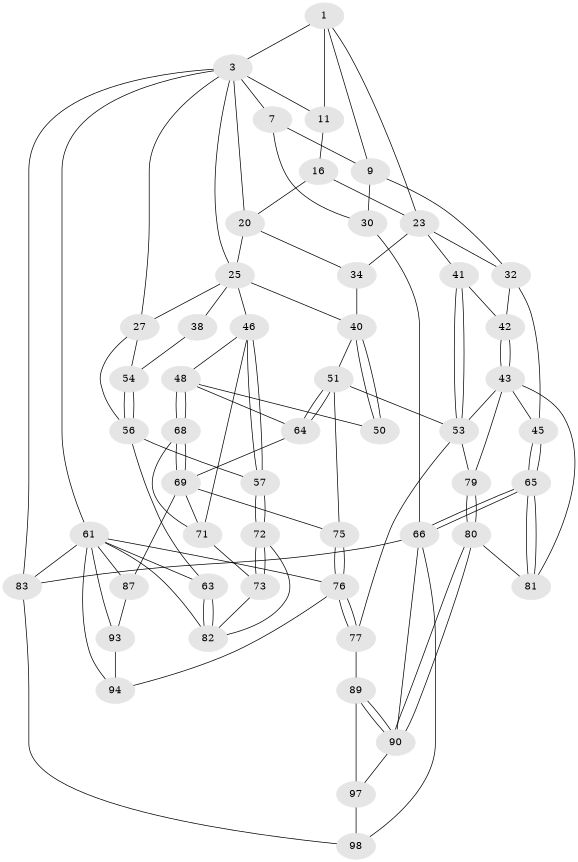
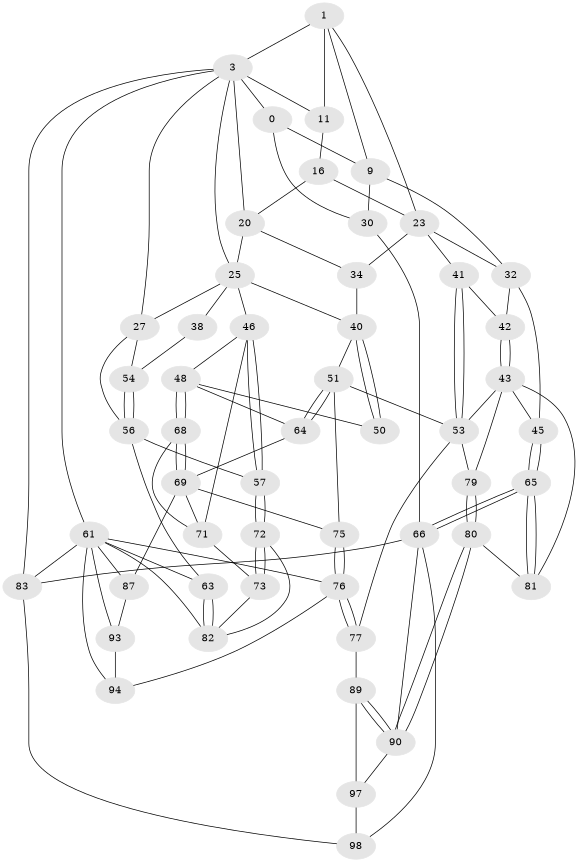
(272, 120) -> (272, 120)
